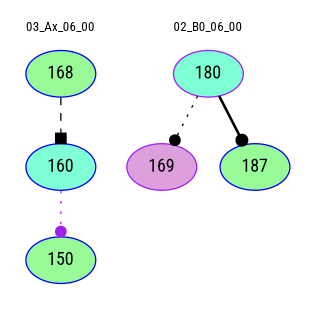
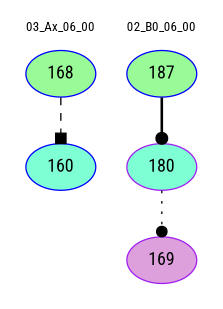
(229, 116) -> (162, 115)
(61, 260) -> none
